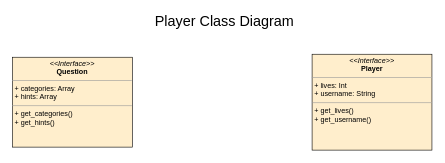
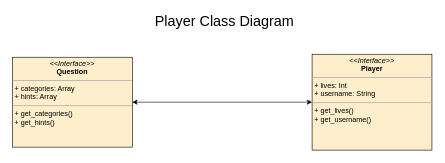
none -> (306, 102)
